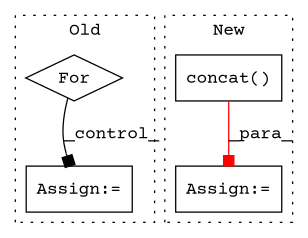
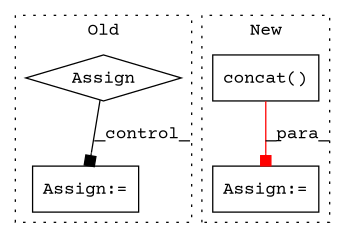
(74, 78) -> (103, 78)
